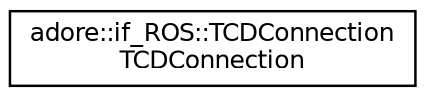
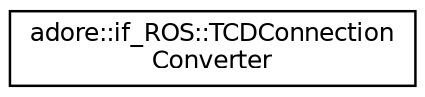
(213, 49) -> (213, 49)
